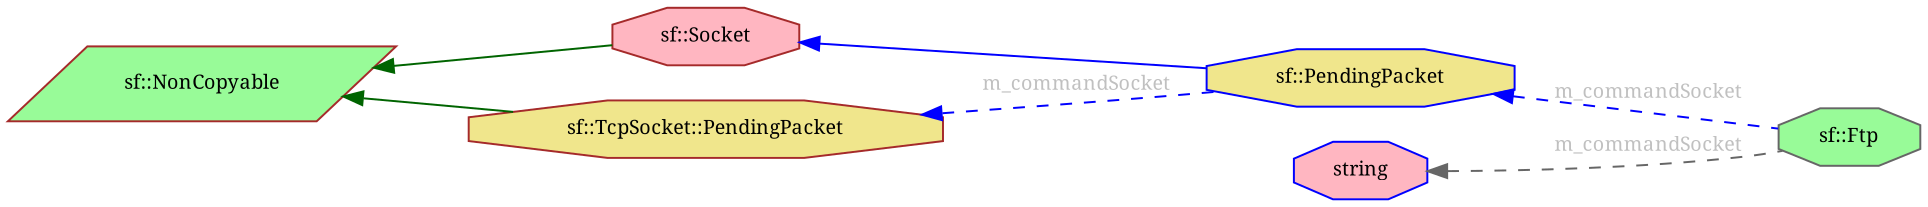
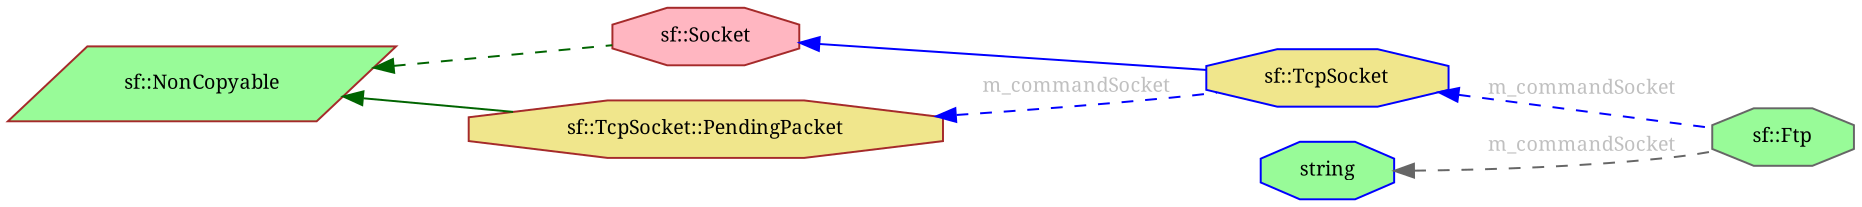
(503, 56) -> (503, 56)
(1361, 78) -> (1327, 78)
(1361, 171) -> (1327, 171)
